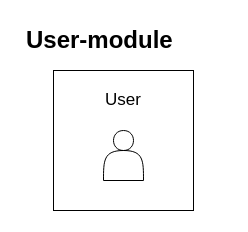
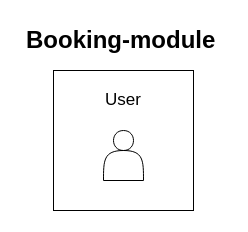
(62, 18) -> (70, 18)
